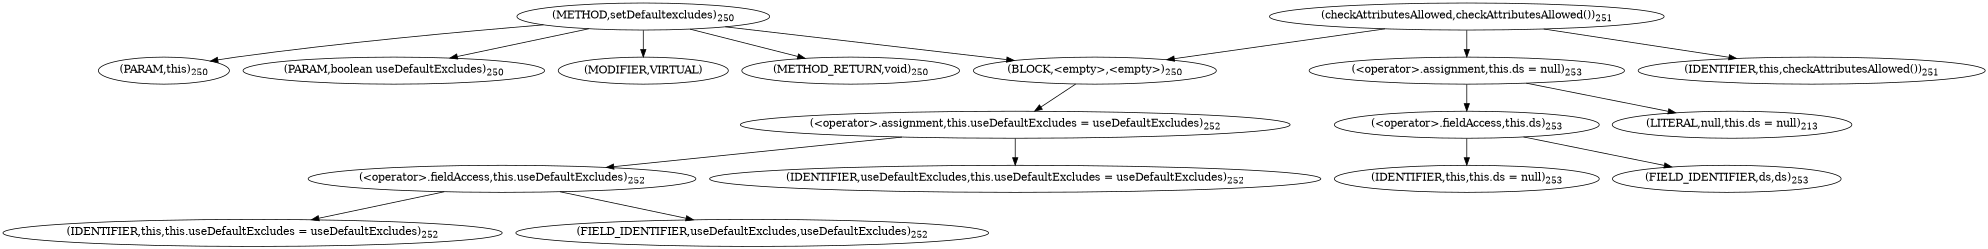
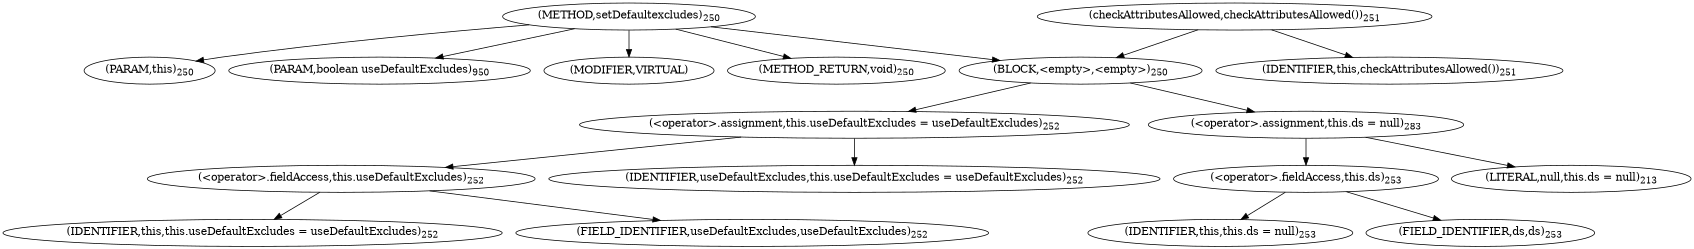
(1467, 40) -> (1189, 97)
(495, 70) -> (481, 70)
(1573, 70) -> (1413, 124)
